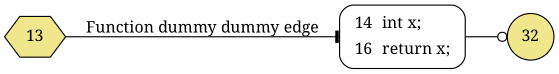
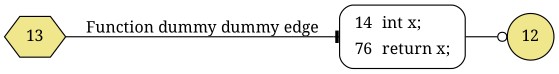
(531, 37) -> (531, 37)
(364, 49) -> (364, 49)
